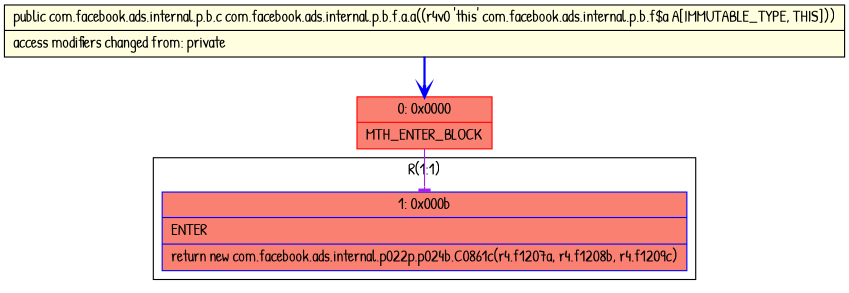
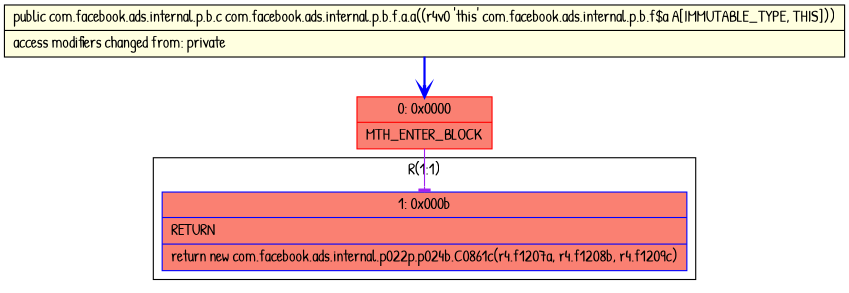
(189, 230) -> (193, 230)
